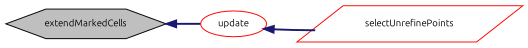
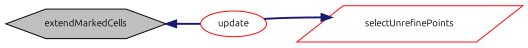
(294, 30) -> (293, 18)
